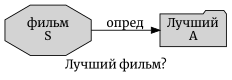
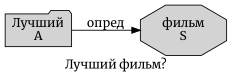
(121, 30) -> (102, 30)
